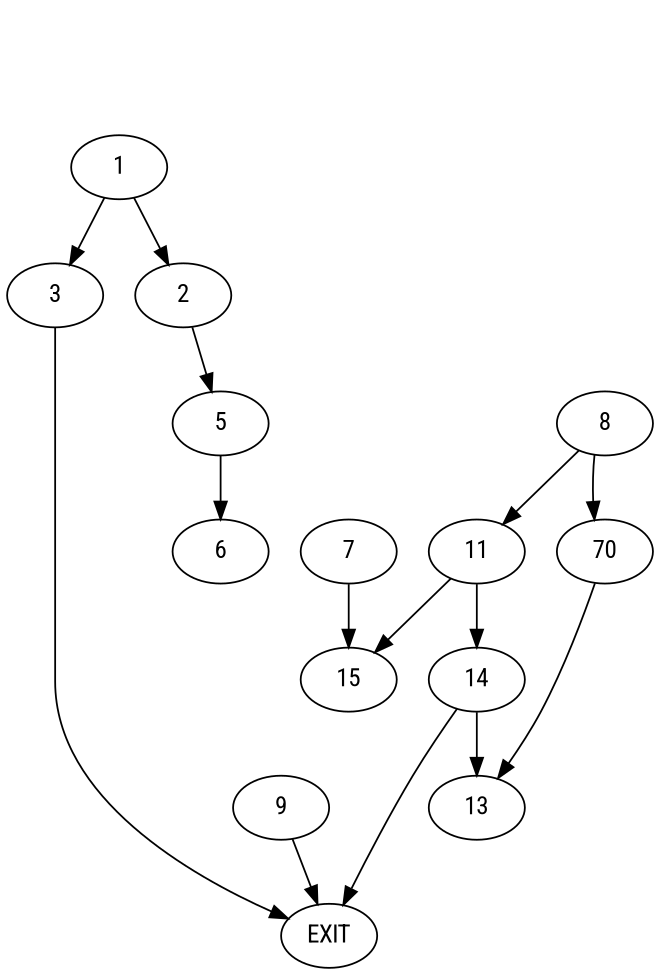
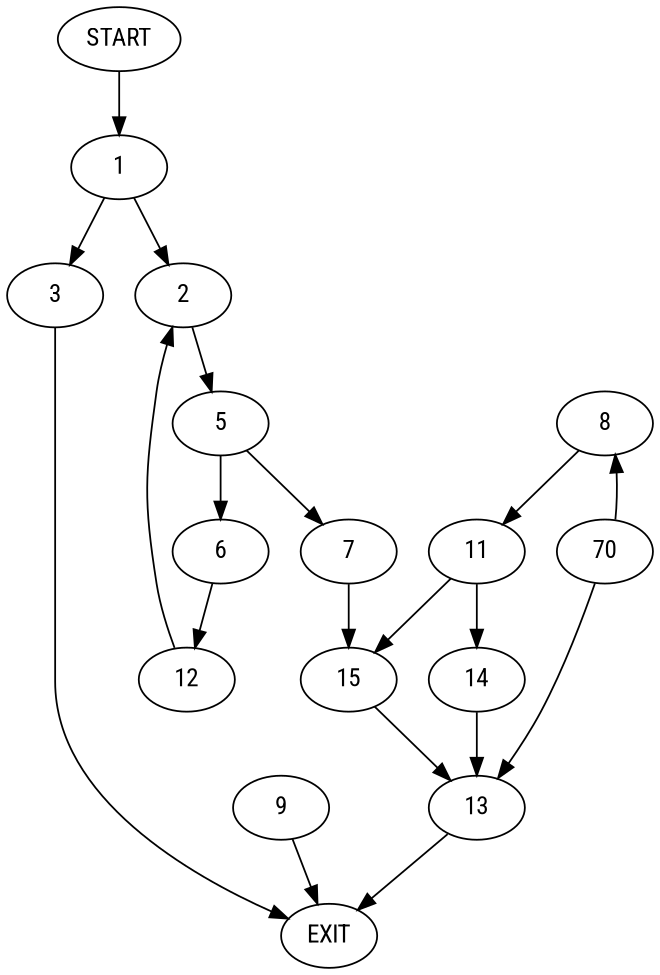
none -> (119, 39)
(593, 478) -> (617, 496)
none -> (278, 481)
none -> (187, 680)
none -> (406, 737)
(401, 797) -> (410, 866)
